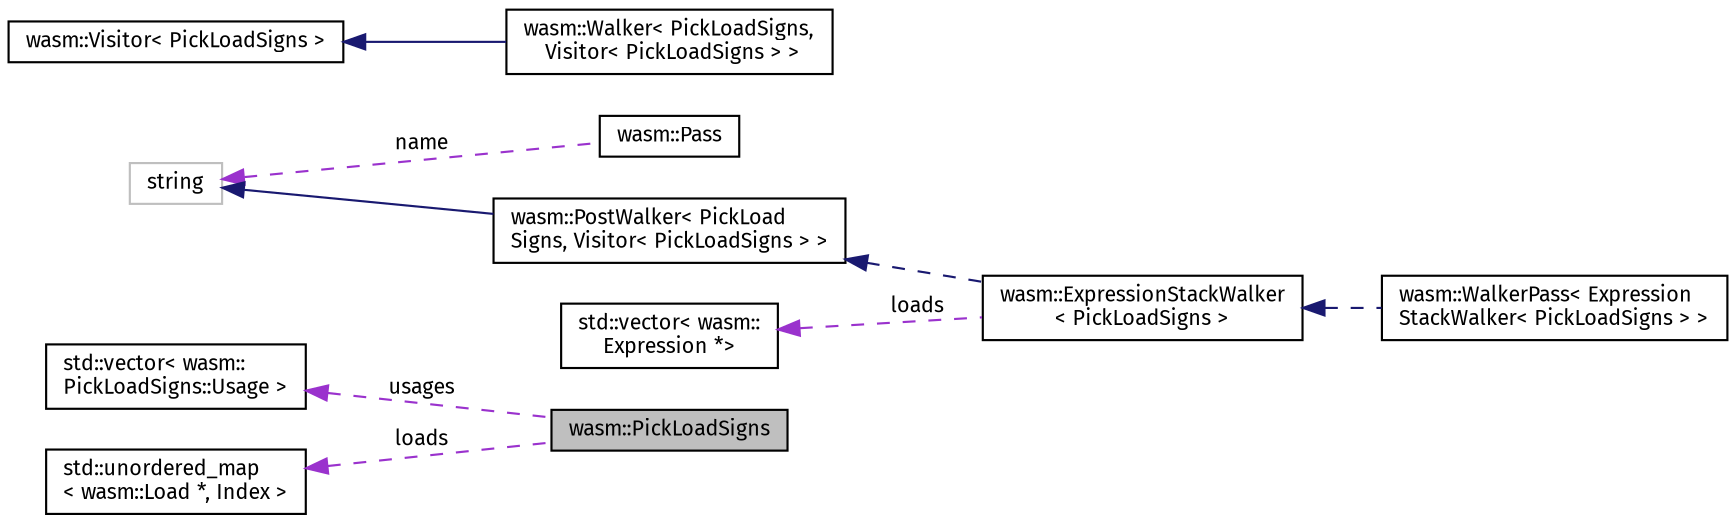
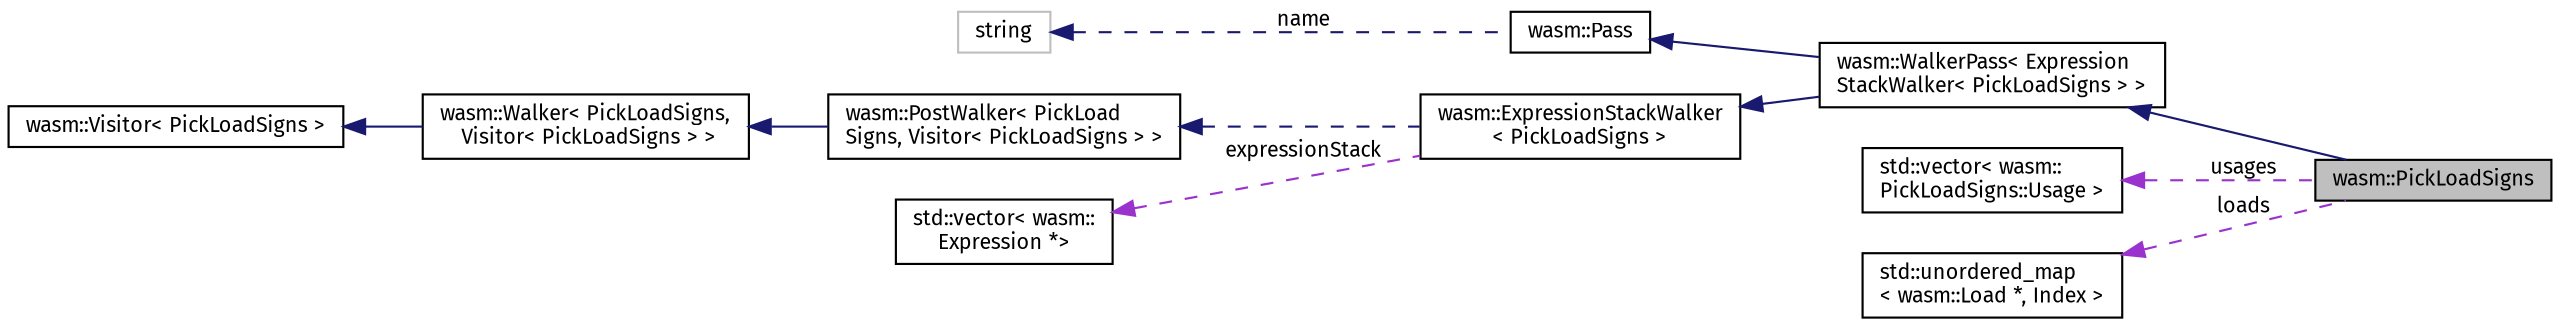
none -> (1746, 49)
none -> (2248, 136)
(422, 160) -> (1292, 32)
(369, 202) -> (800, 127)
(914, 307) -> (1300, 151)
(1353, 308) -> (1791, 100)
